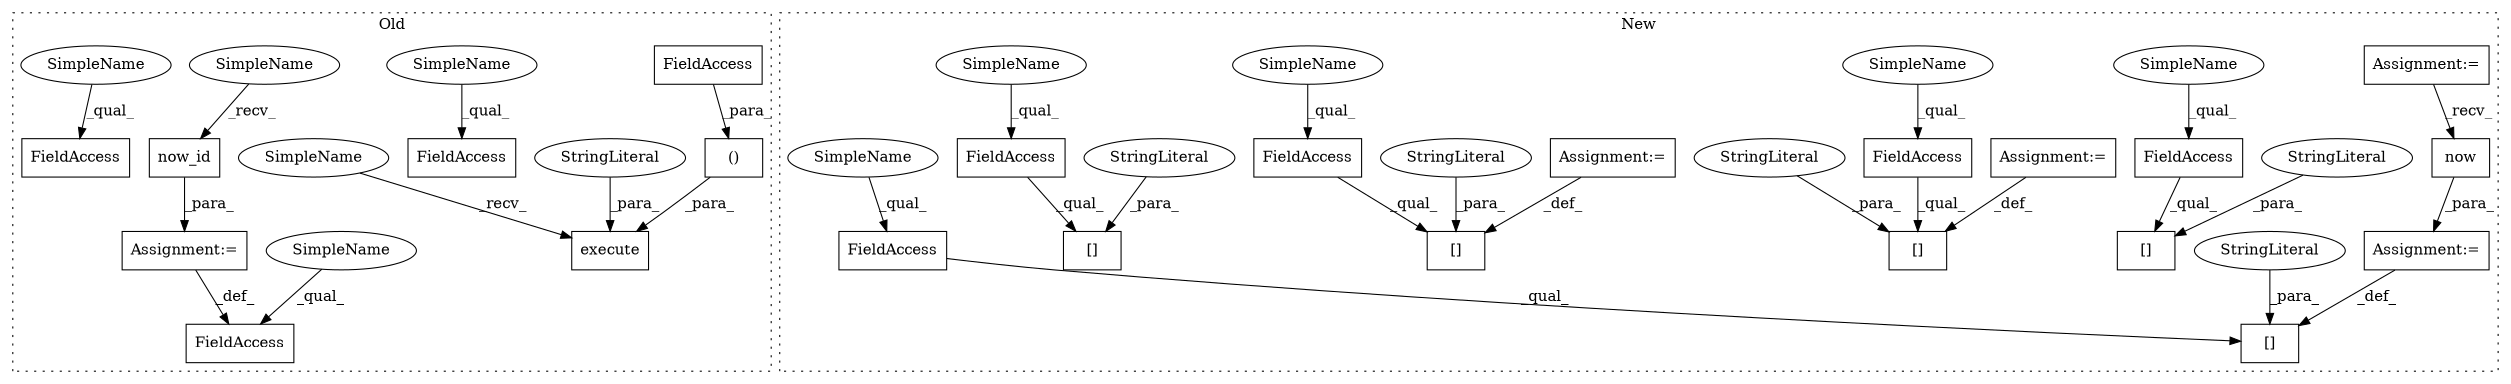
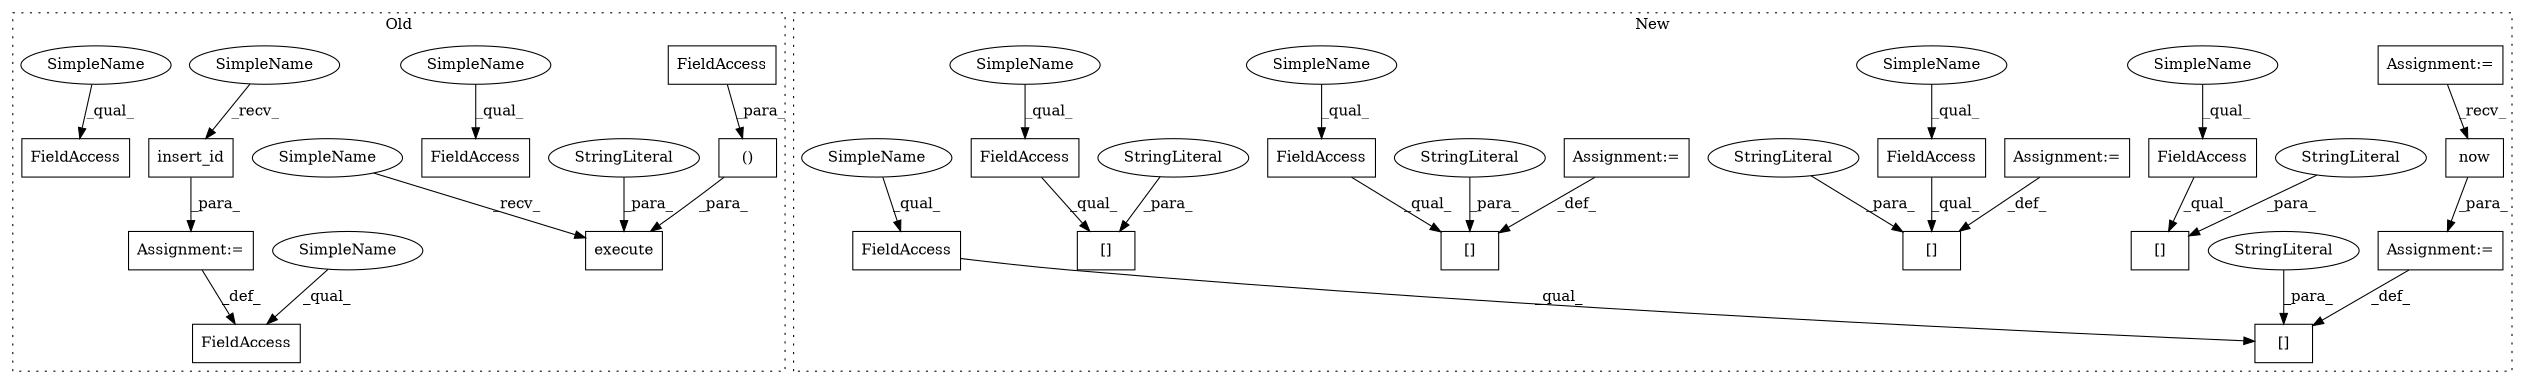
(185, 158) -> (191, 158)
